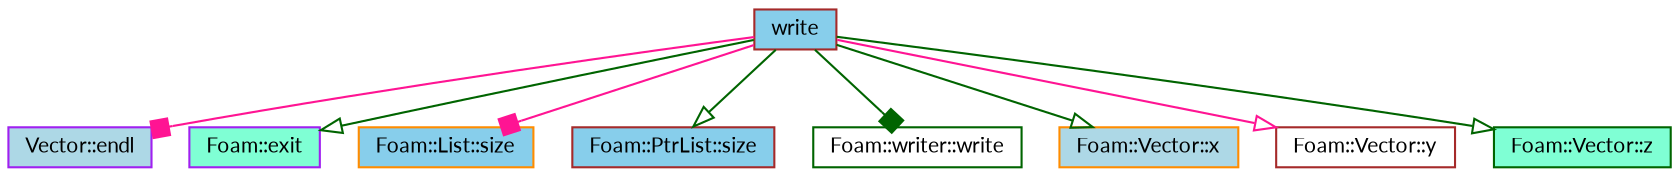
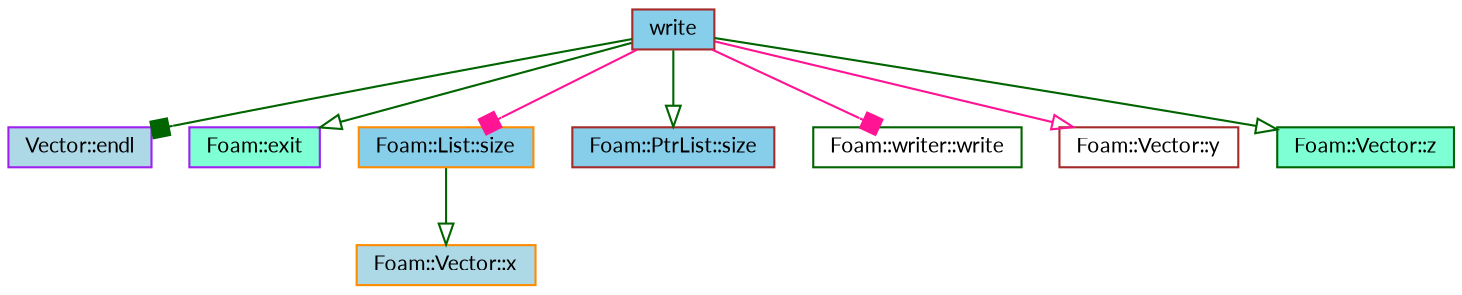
(463, 79) -> (403, 82)
(849, 81) -> (786, 84)
(955, 83) -> (446, 196)
